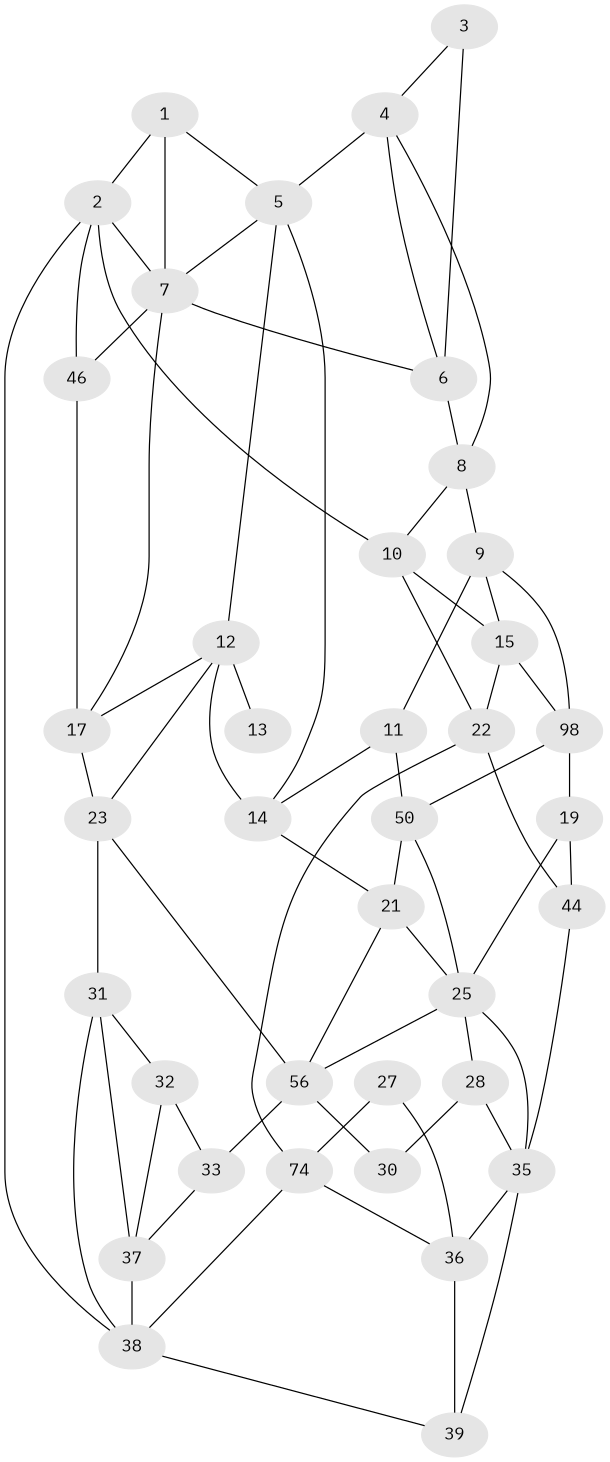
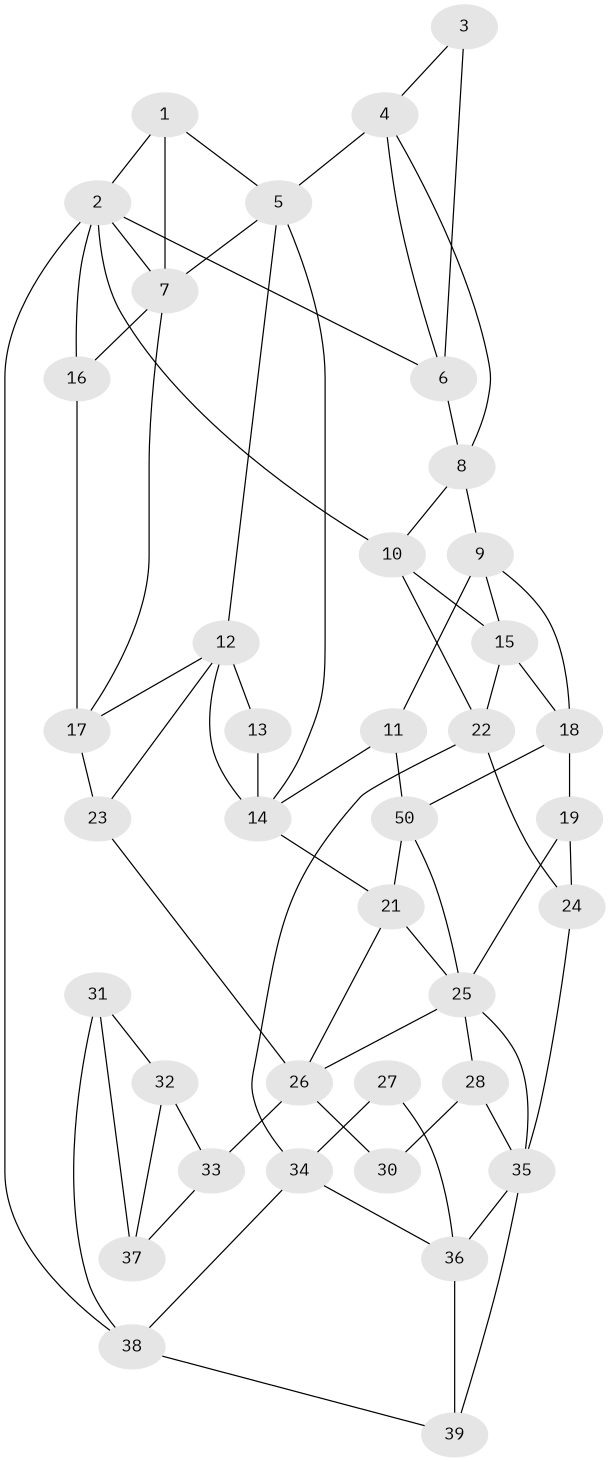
(301, 340) -> (278, 295)
(77, 379) -> (77, 379)
(570, 731) -> (570, 731)
none -> (258, 775)
(98, 907) -> none
(572, 907) -> (572, 907)
(299, 1083) -> (299, 1083)
(299, 1171) -> (299, 1171)
(132, 1303) -> none
